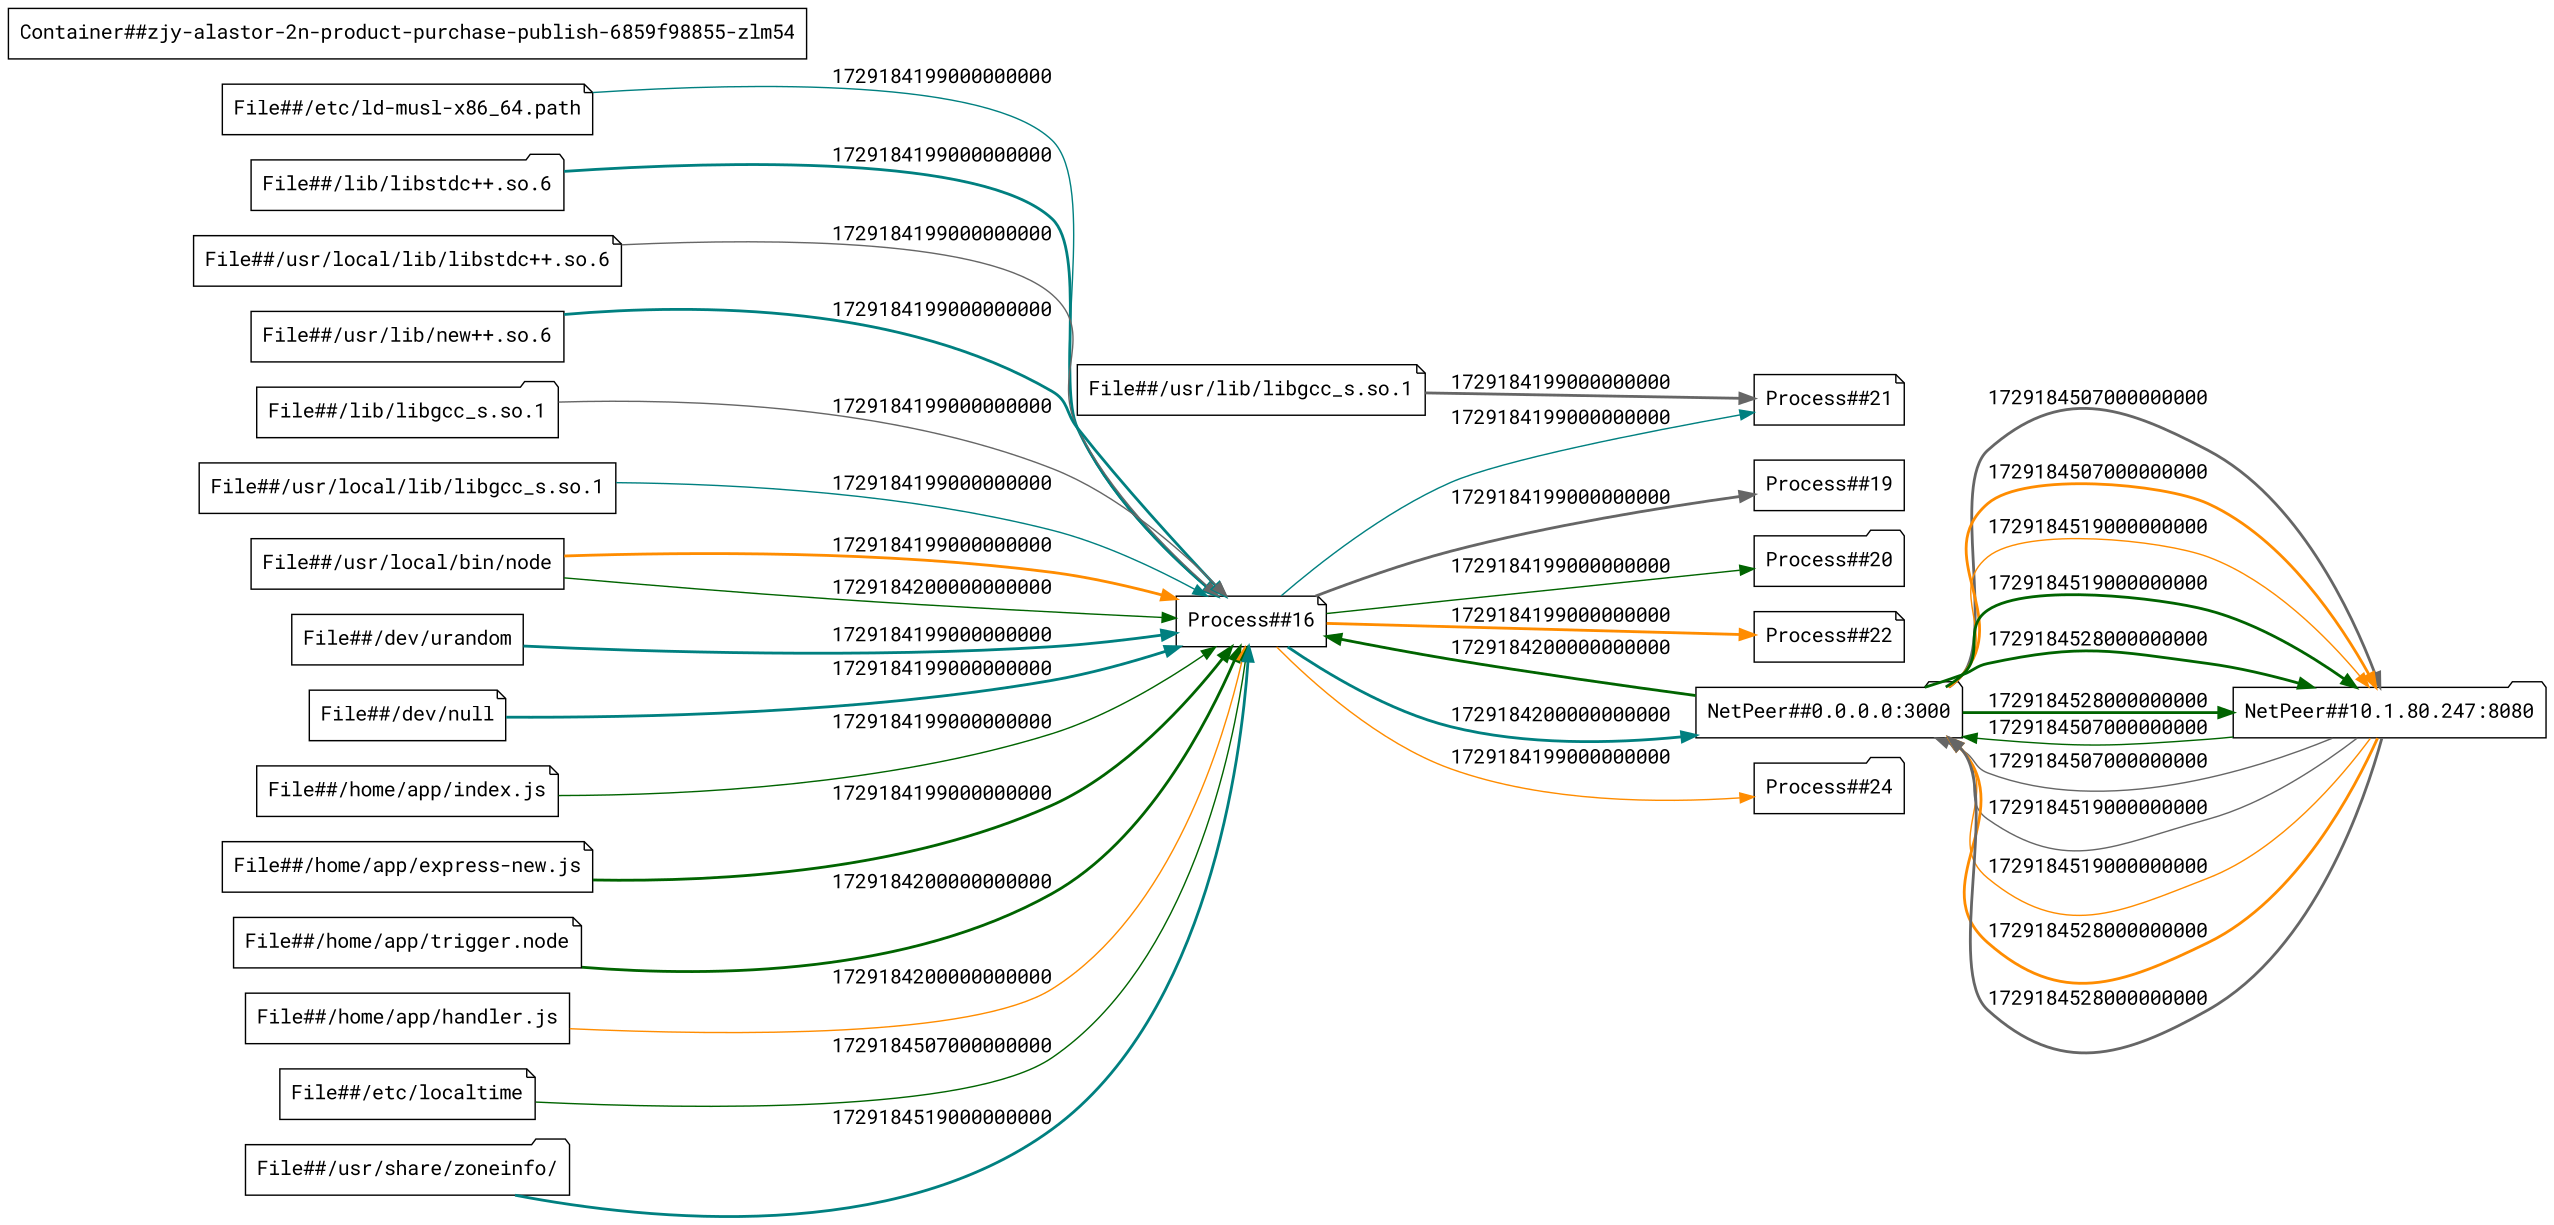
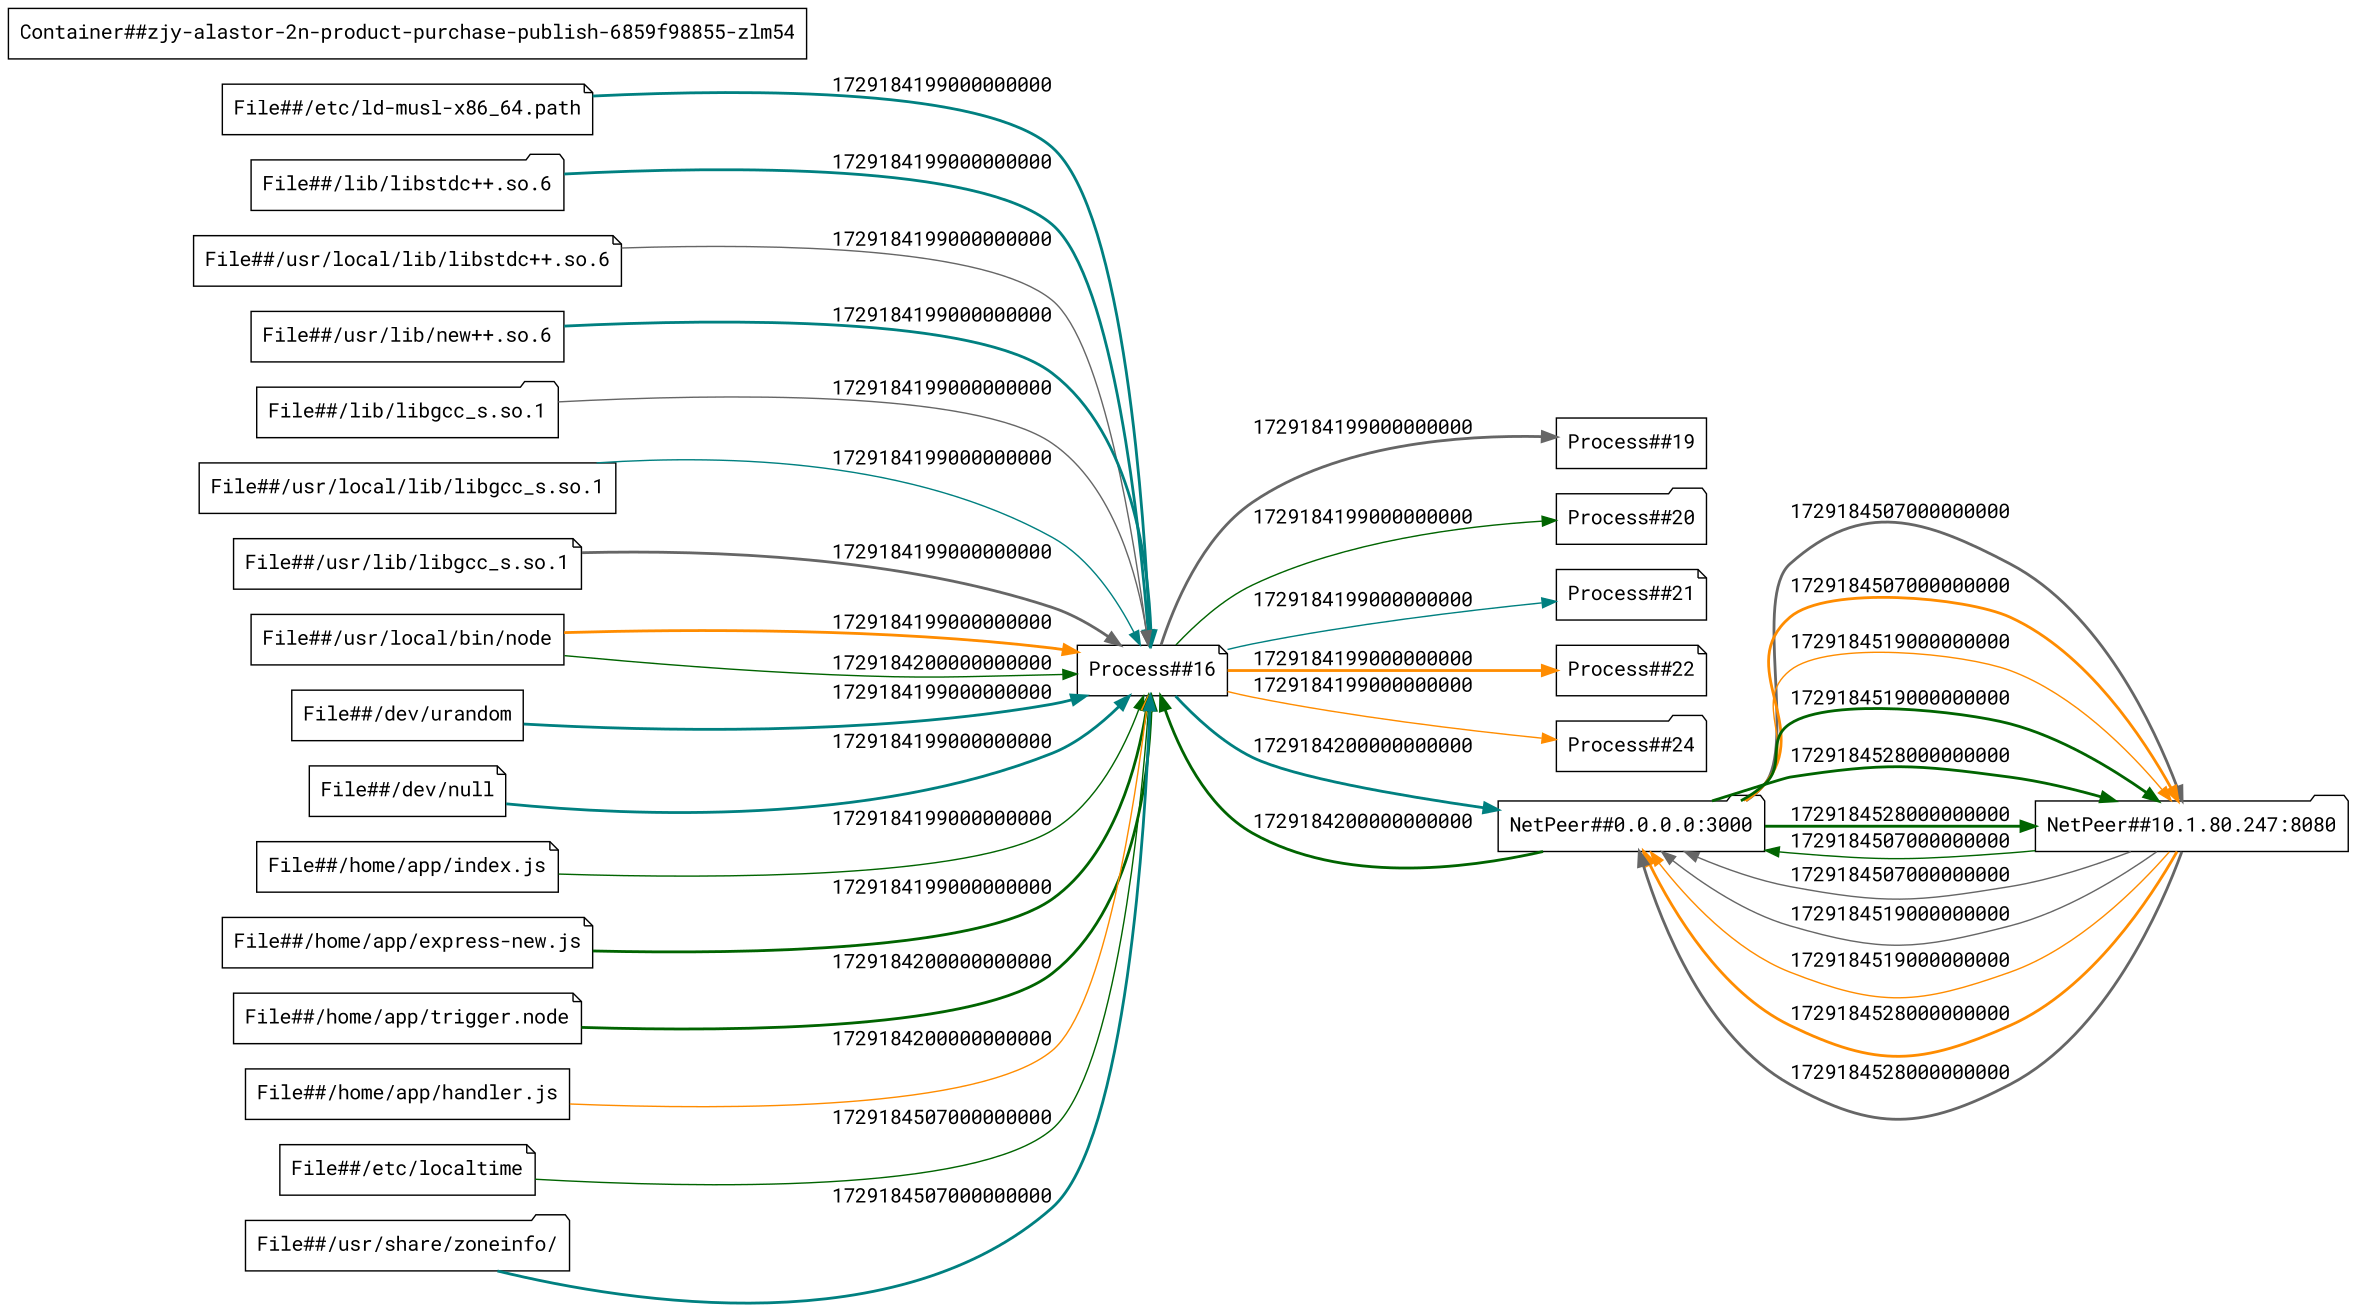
(1060, 153) -> (1061, 160)
(1582, 396) -> (851, 565)
(942, 1119) -> (942, 1197)
